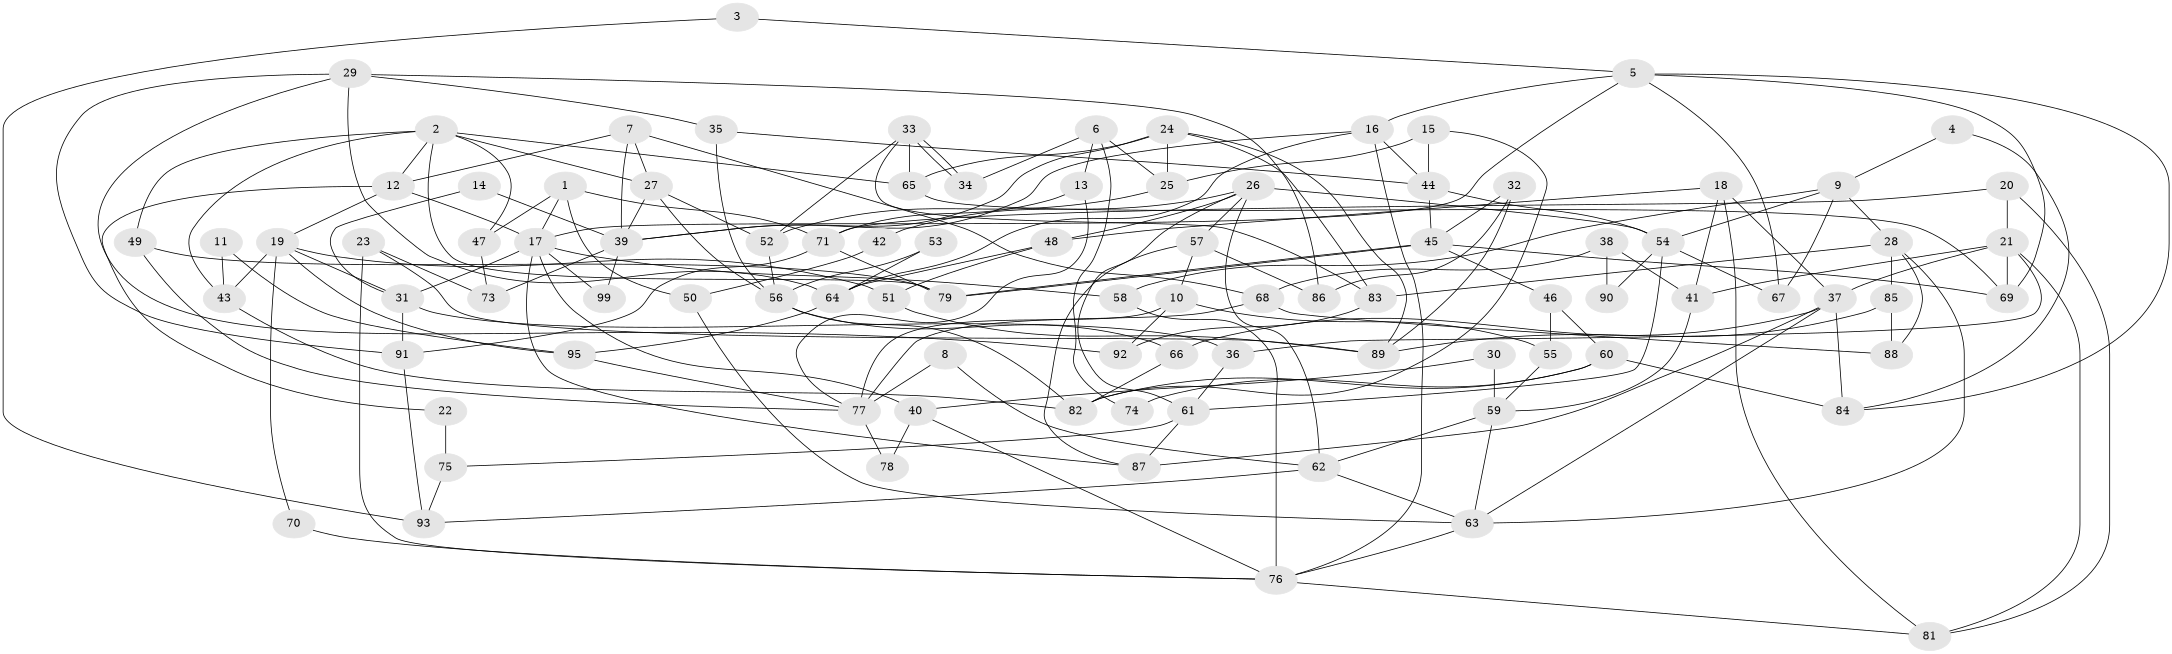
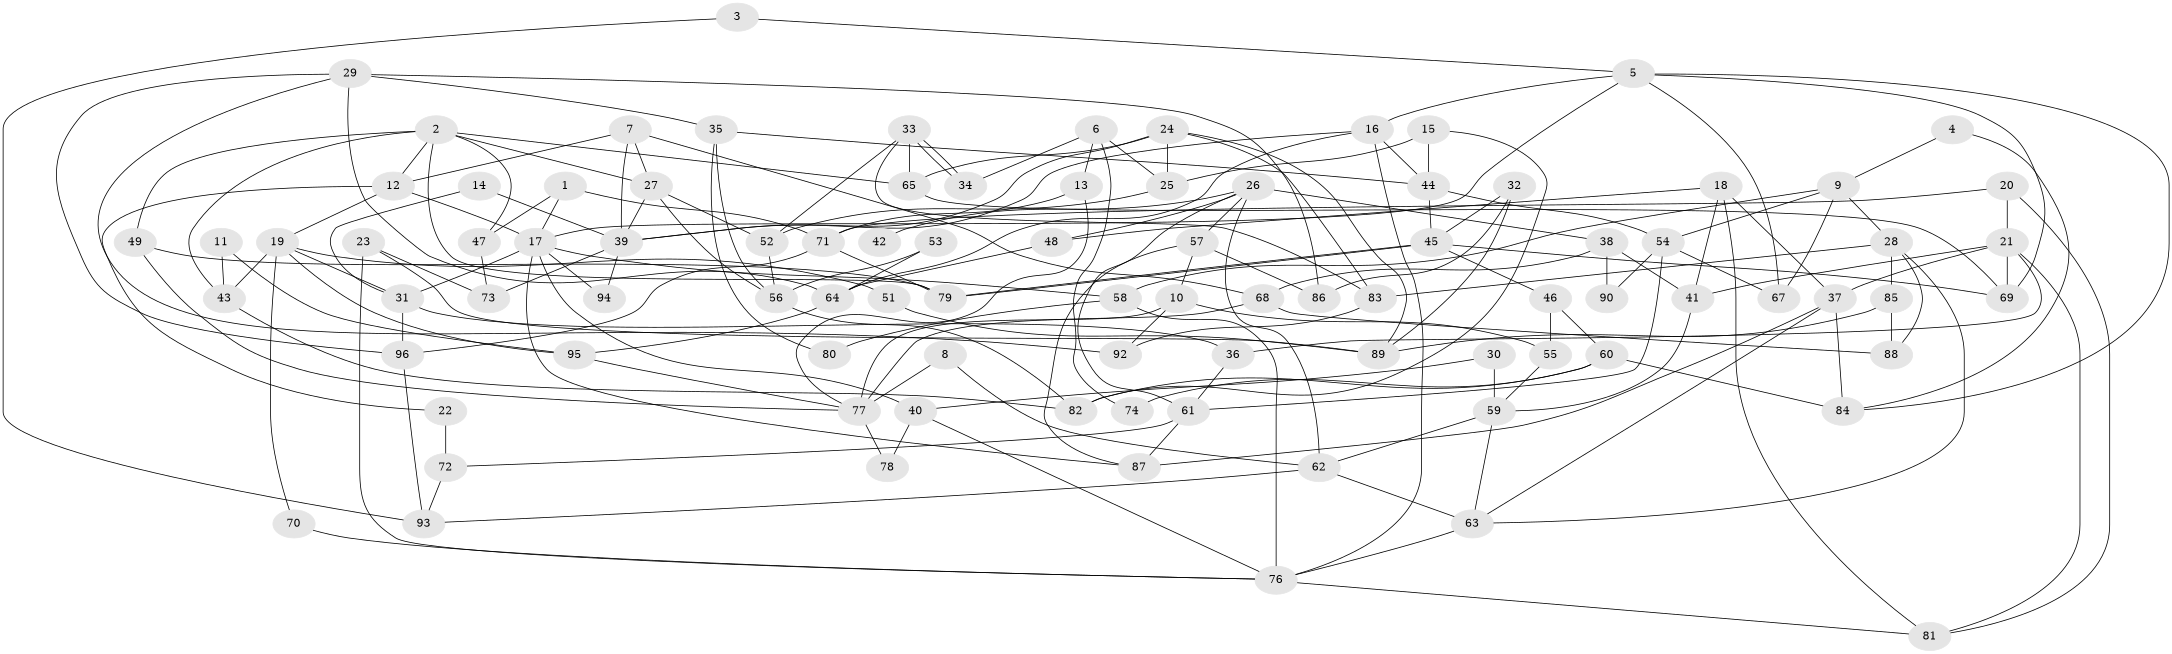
(1405, 201) -> (1438, 215)
(968, 267) -> none
(604, 299) -> (604, 299)
(690, 299) -> none
(403, 355) -> (403, 355)
none -> (830, 355)
(1177, 355) -> none
(446, 468) -> (446, 468)
